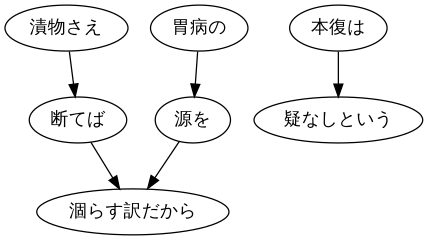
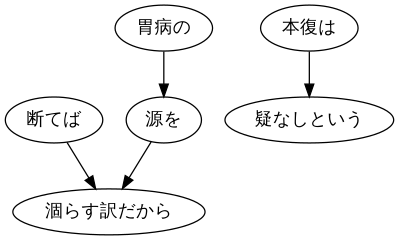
(66, 28) -> none
